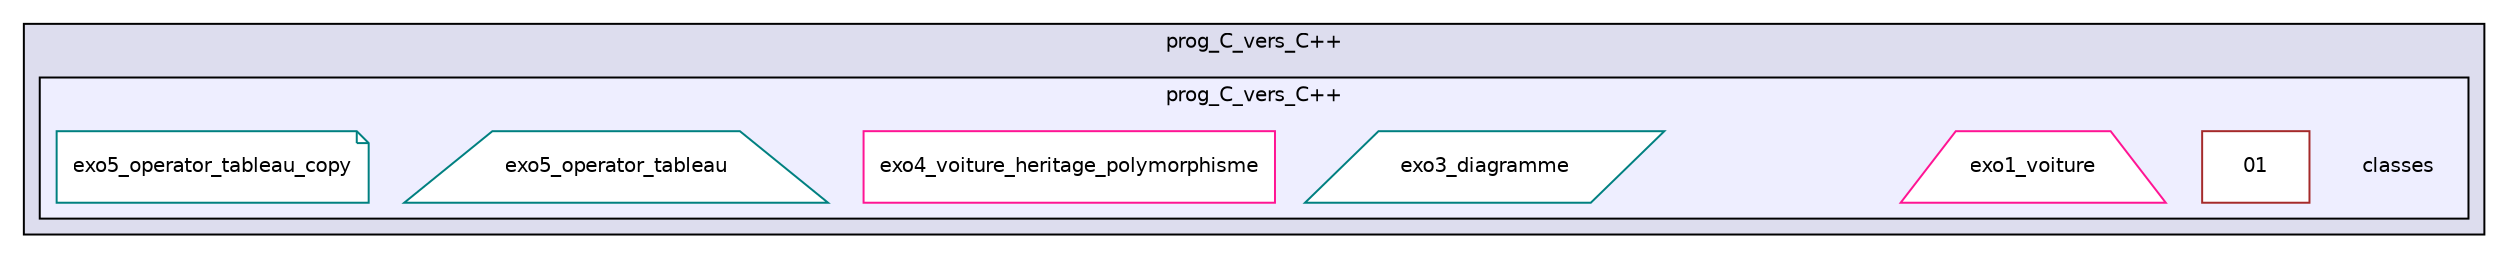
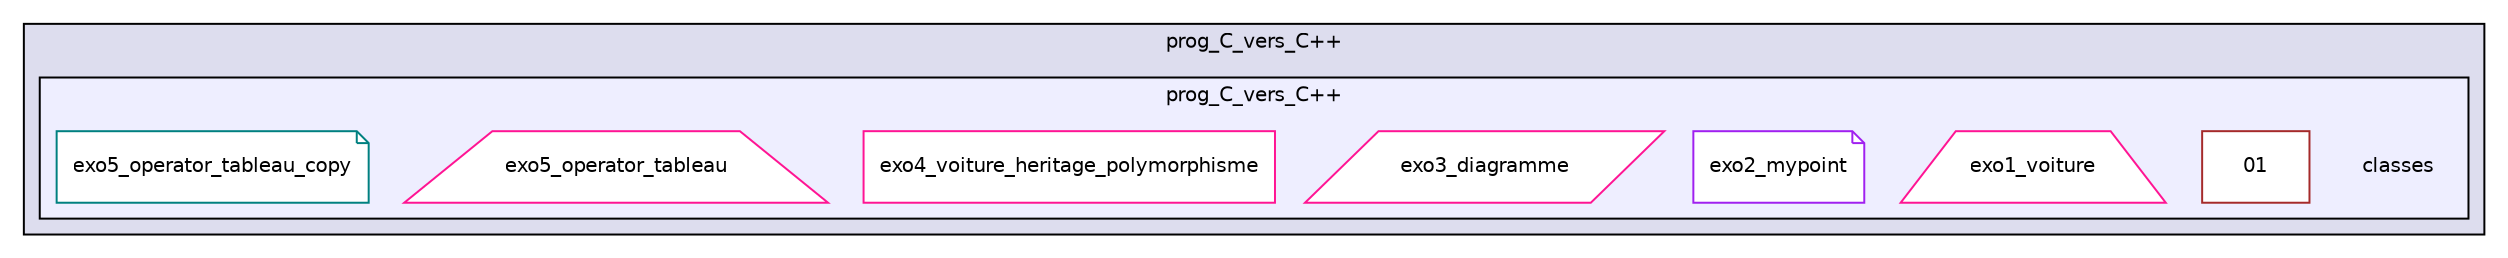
(616, 167) -> (616, 167)
(1485, 167) -> (1485, 167)
none -> (1779, 167)
